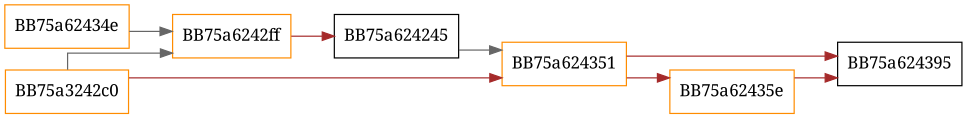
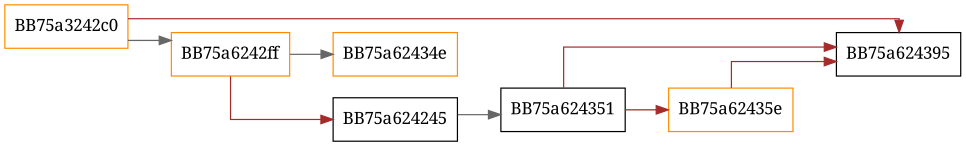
(145, 31) -> (306, 54)
(564, 64) -> (563, 110)
(309, 78) -> (514, 19)
